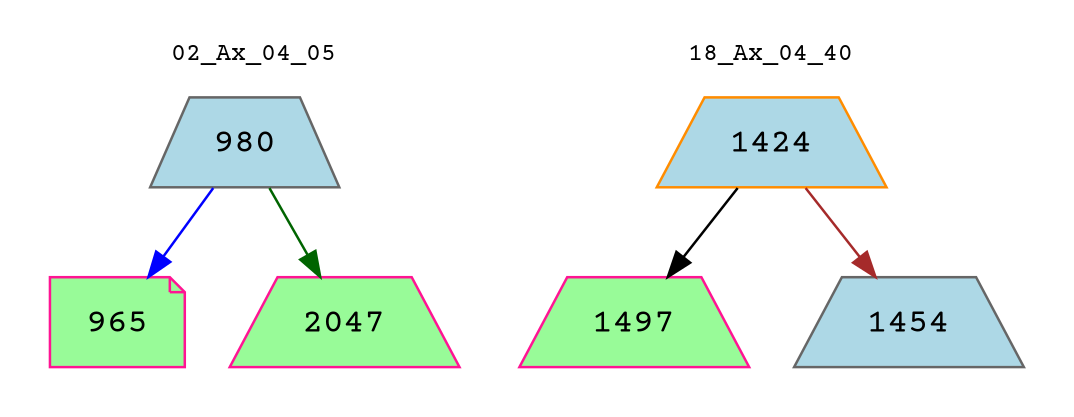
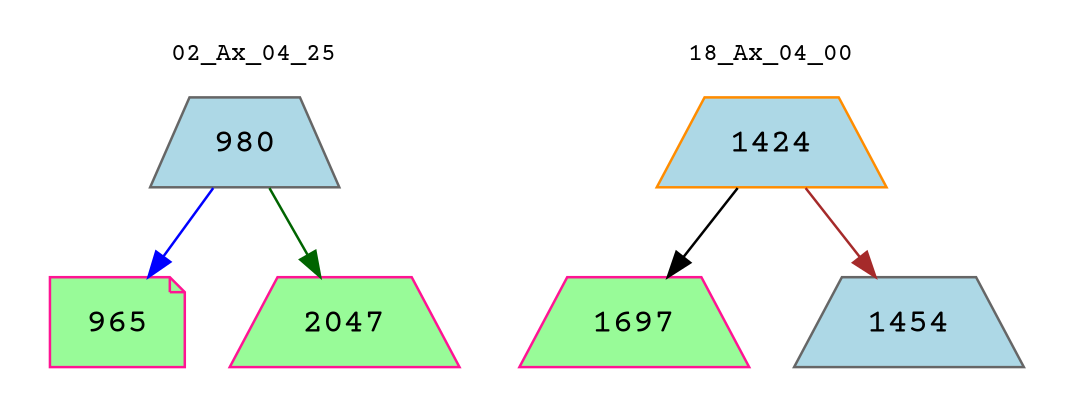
(255, 54) -> (255, 54)
(772, 54) -> (772, 54)
(634, 322) -> (634, 322)
